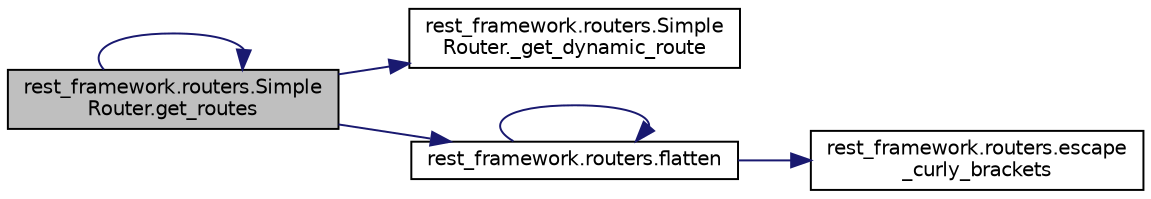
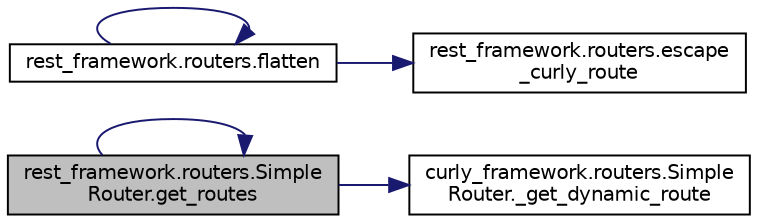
(575, 38) -> (580, 185)
(384, 132) -> none
(977, 160) -> (580, 63)
